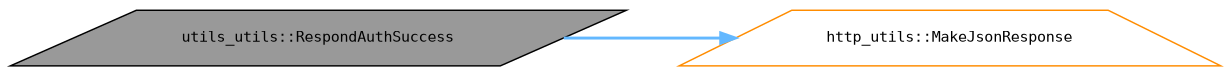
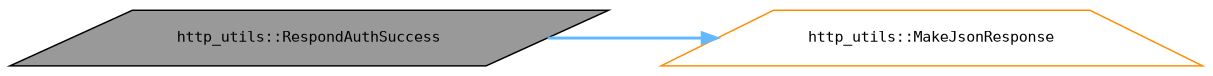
(318, 38) -> (309, 38)
